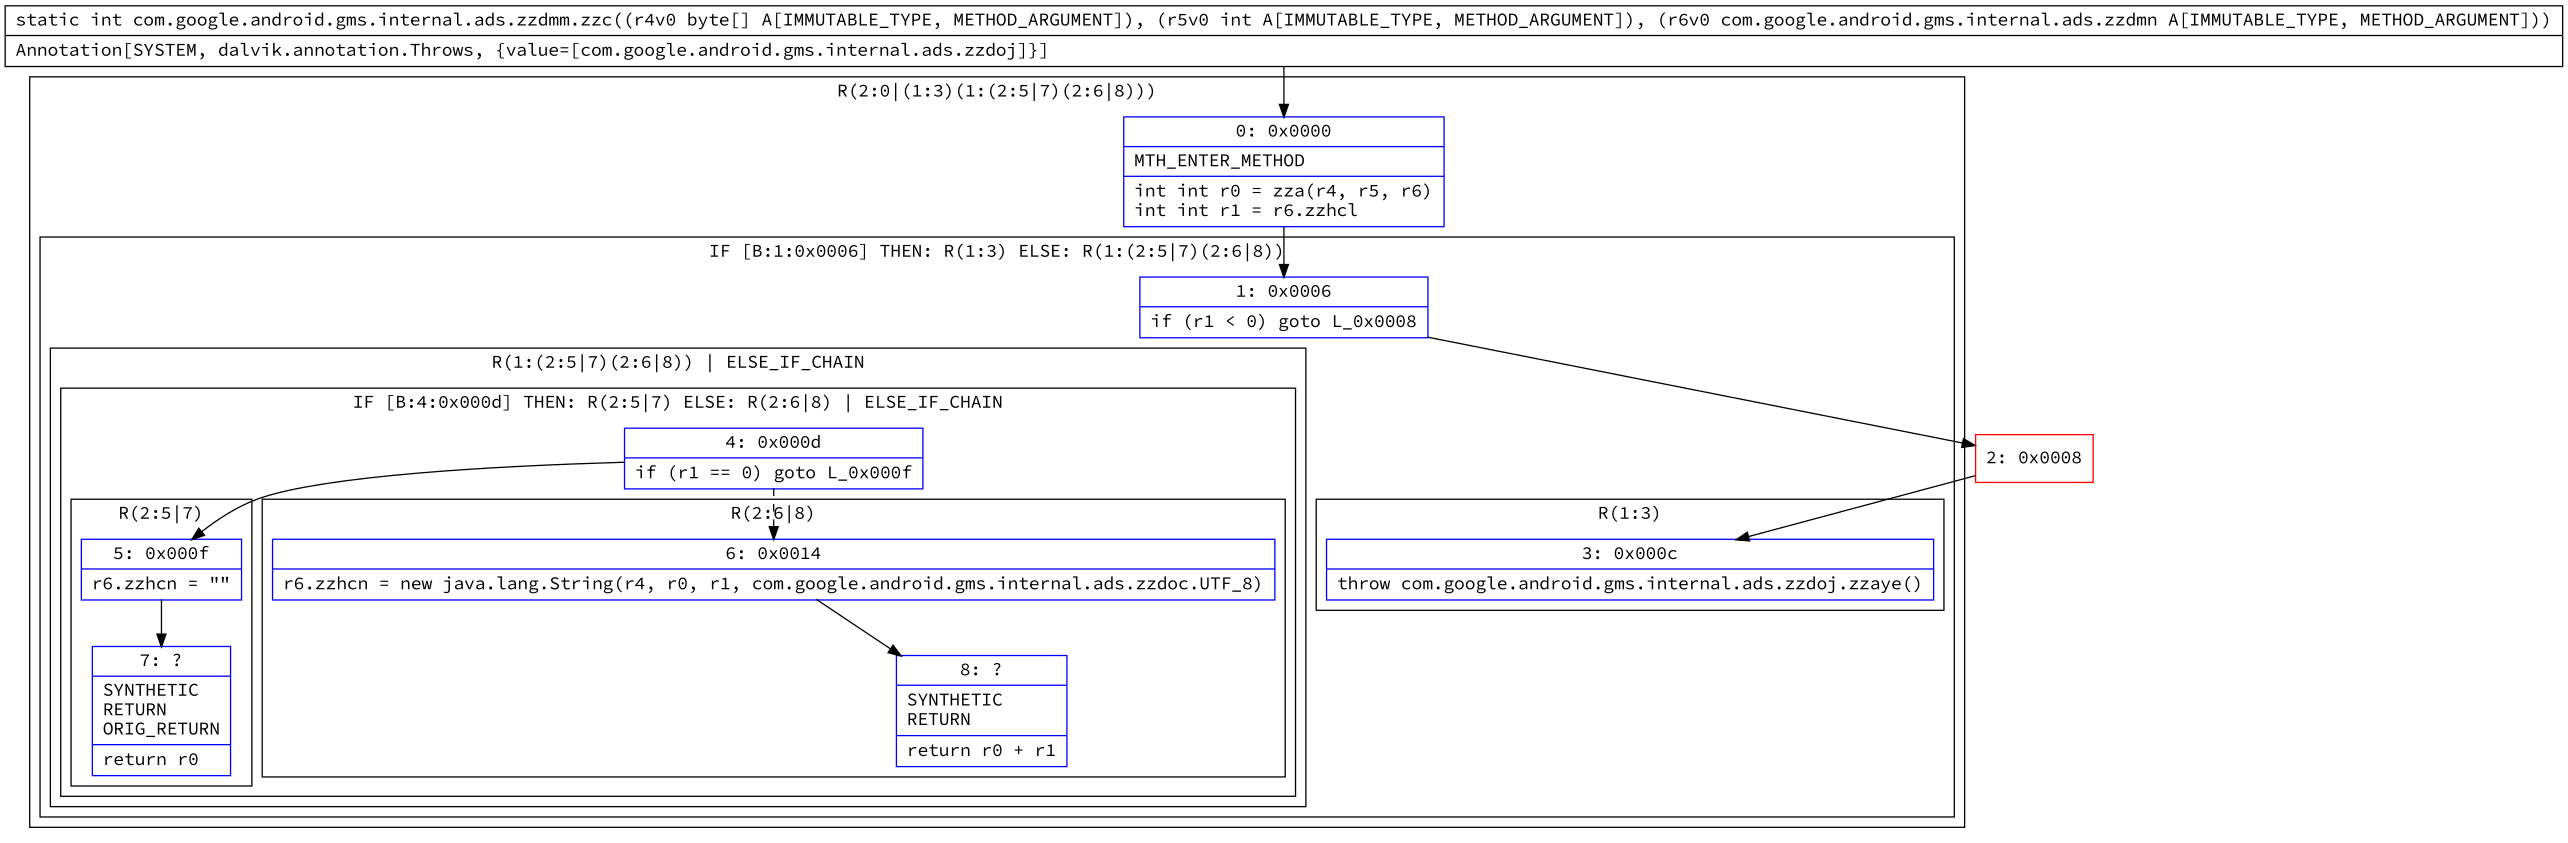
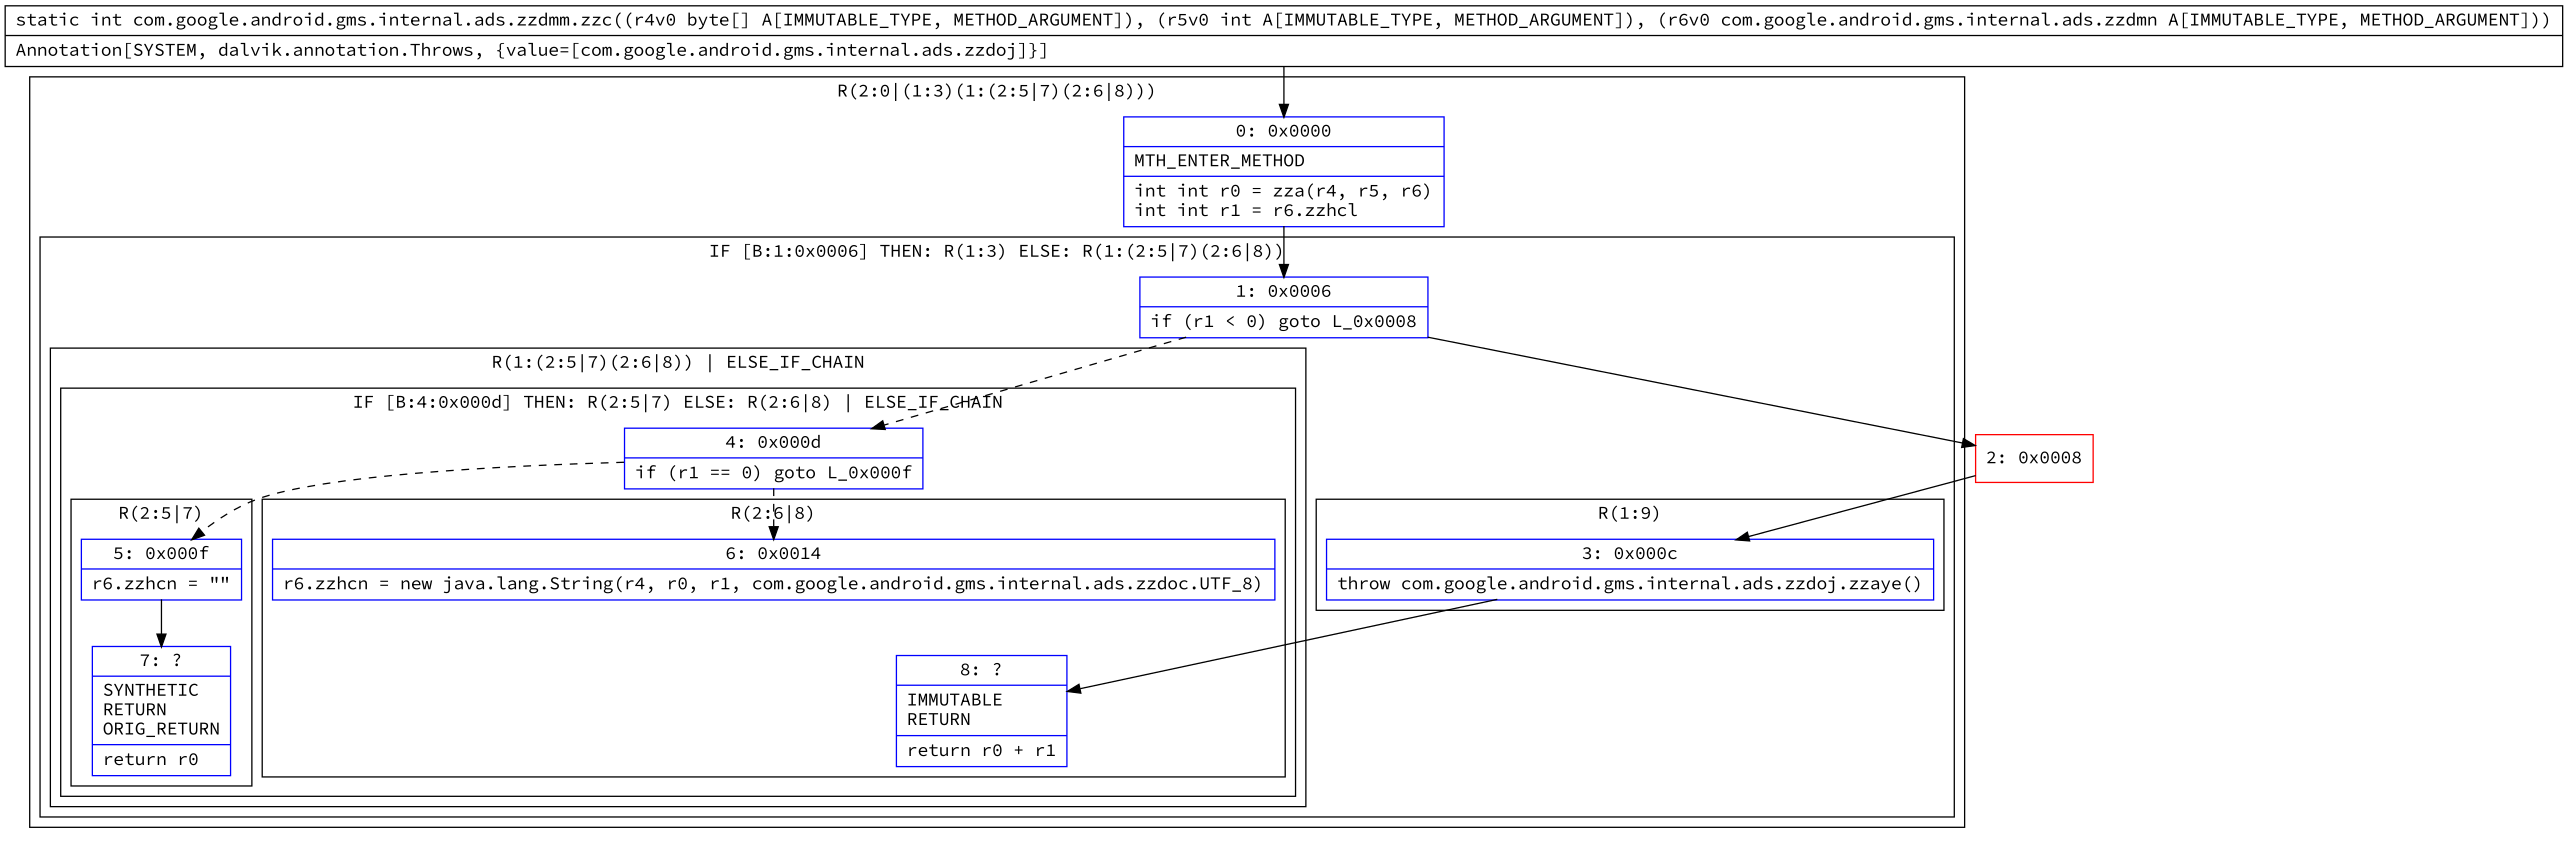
none -> (1043, 379)
(407, 474) -> (407, 474)
(1630, 514) -> (1630, 514)
(853, 624) -> (1268, 648)
(955, 700) -> (955, 700)
